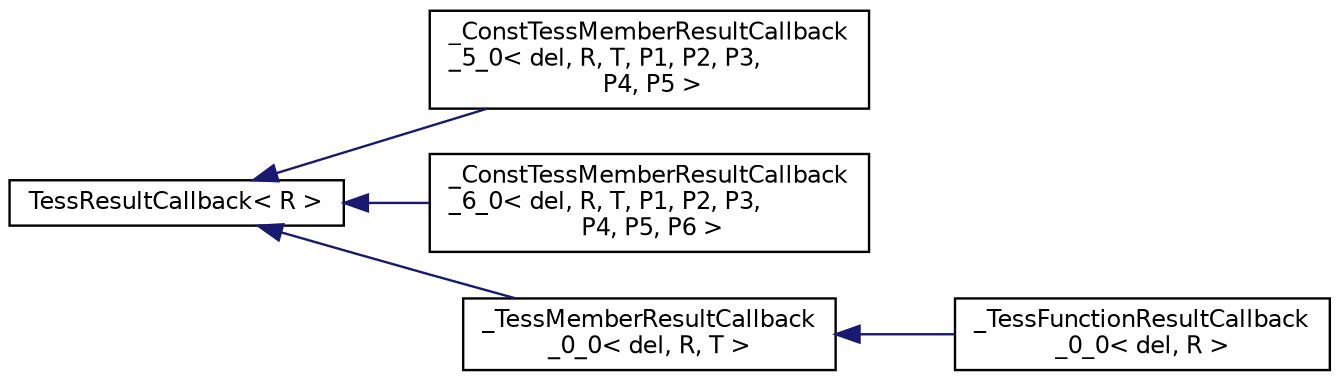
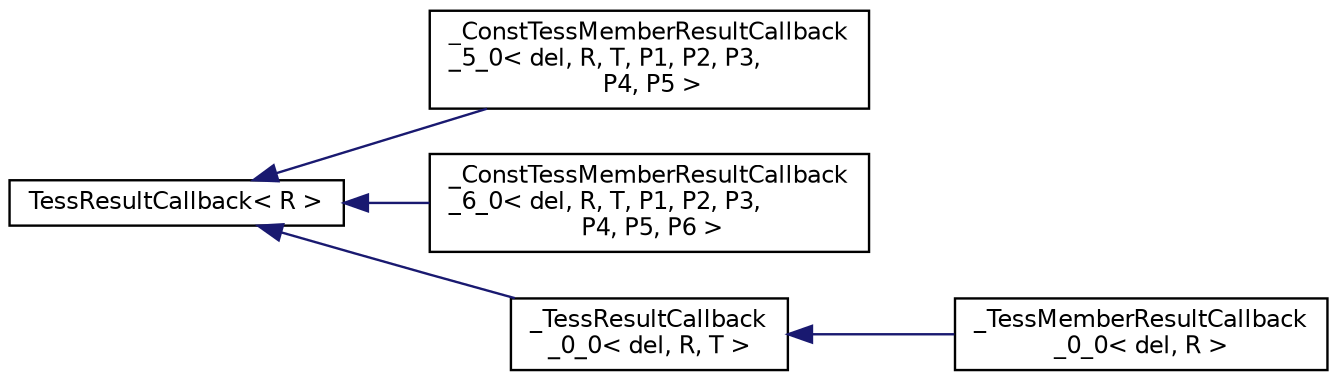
(649, 334) -> (649, 334)
(1142, 334) -> (1141, 334)
